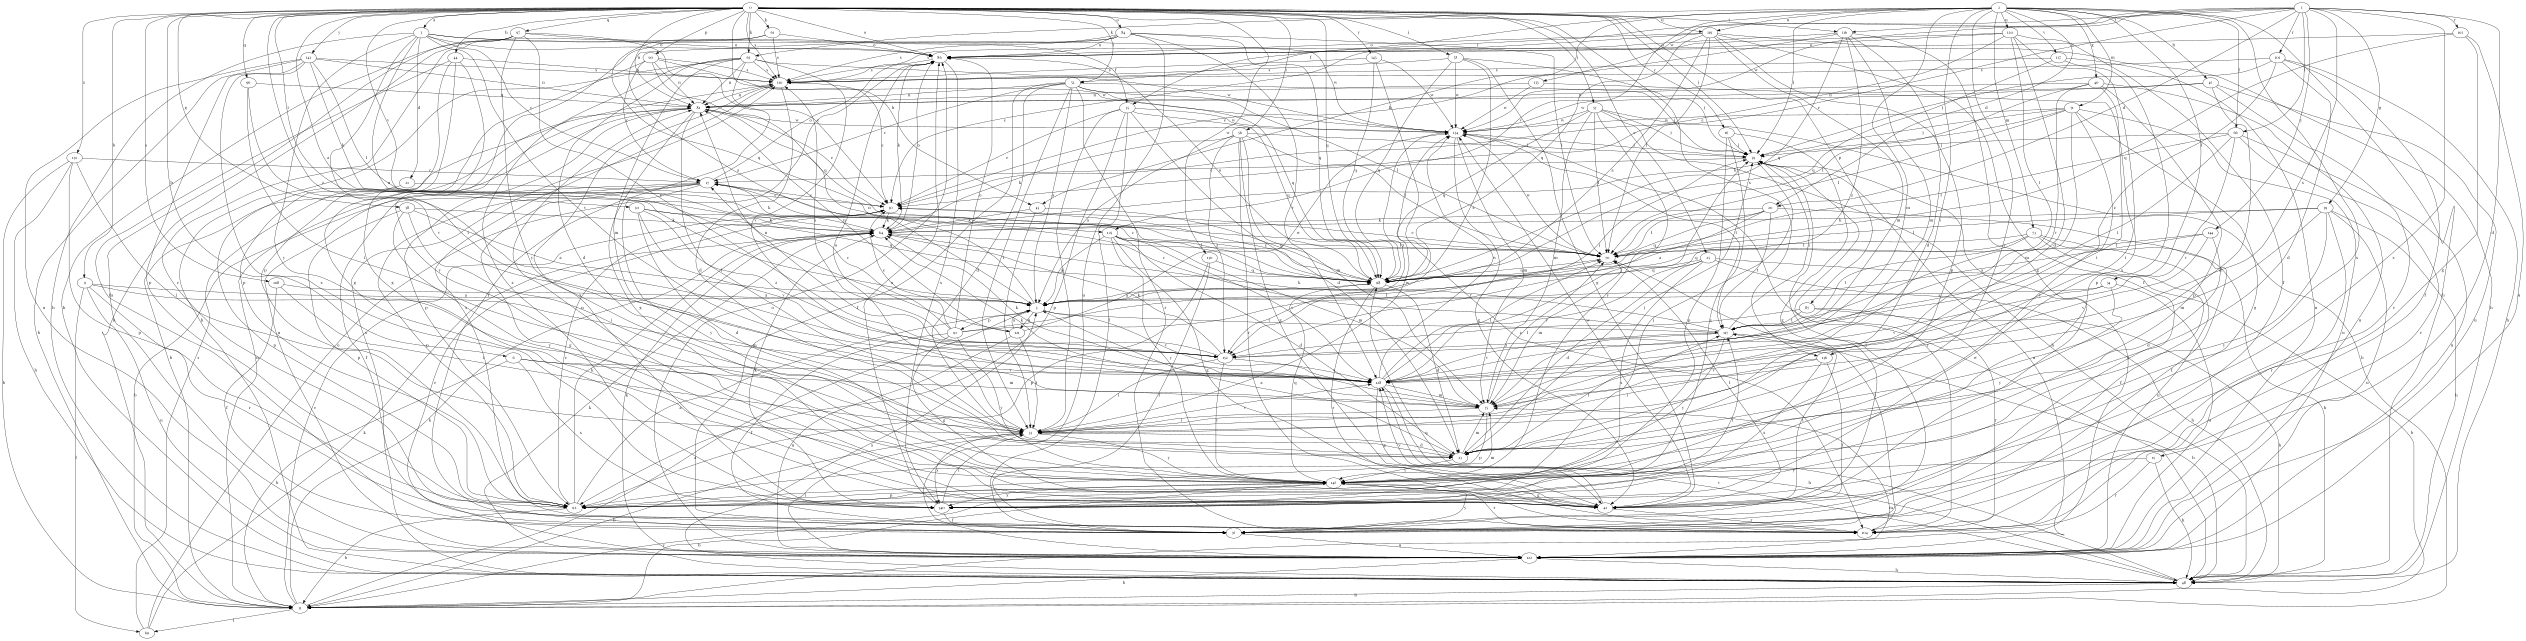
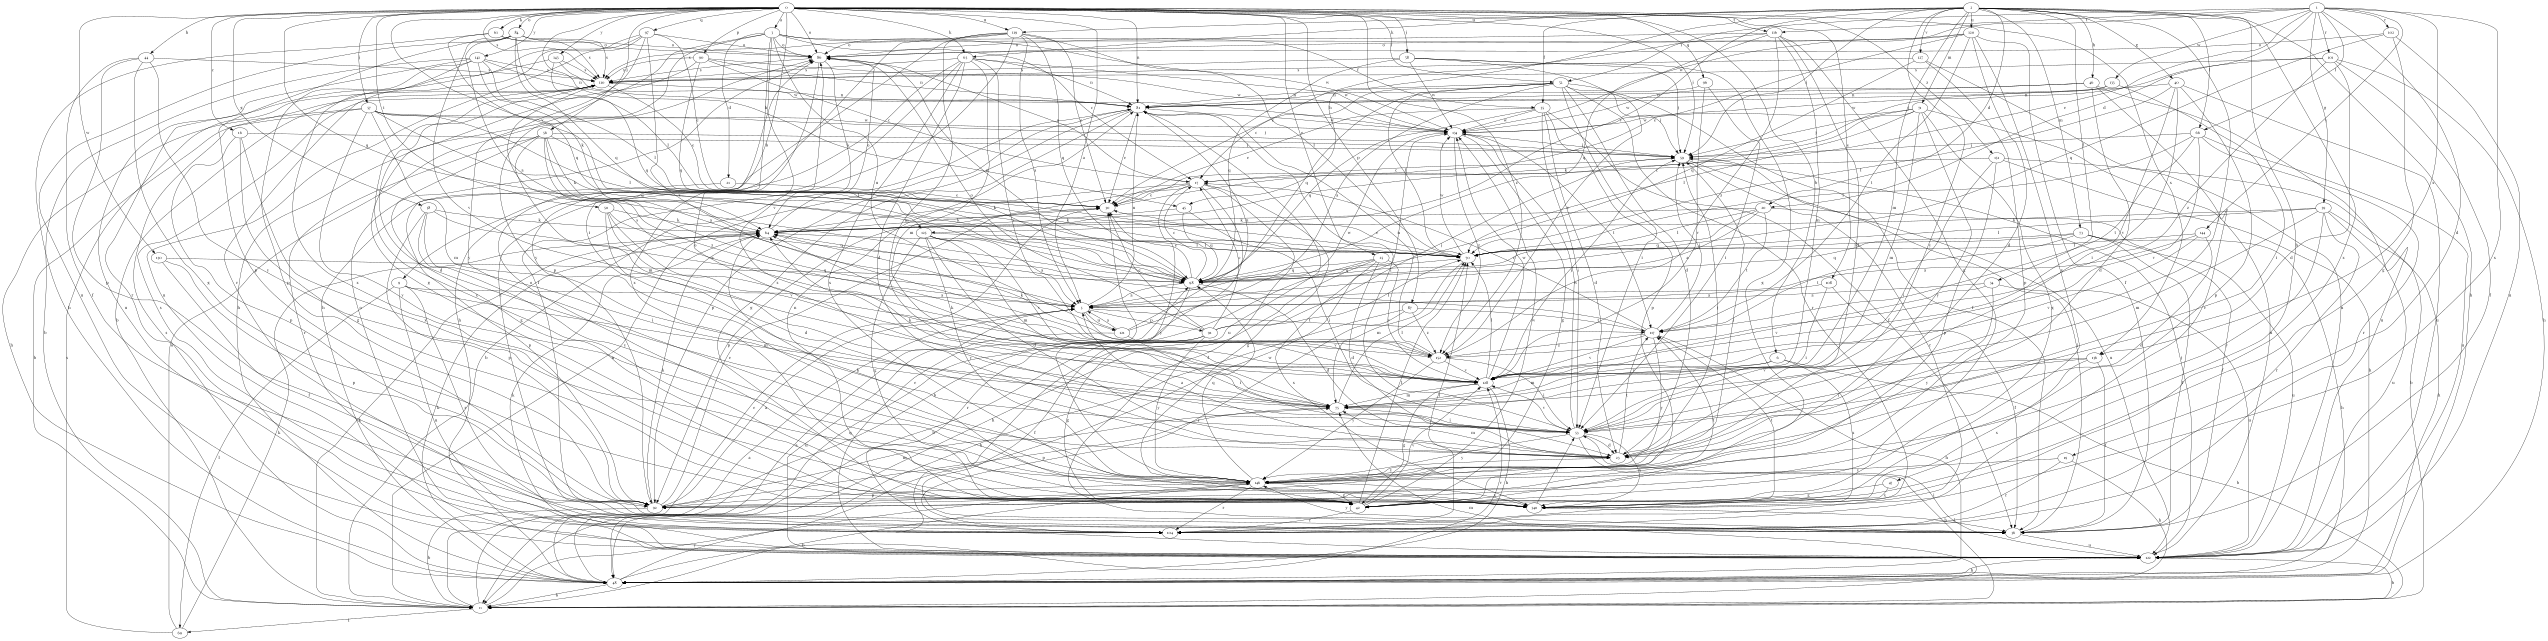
(1523, 266) -> none
none -> (1891, 483)
